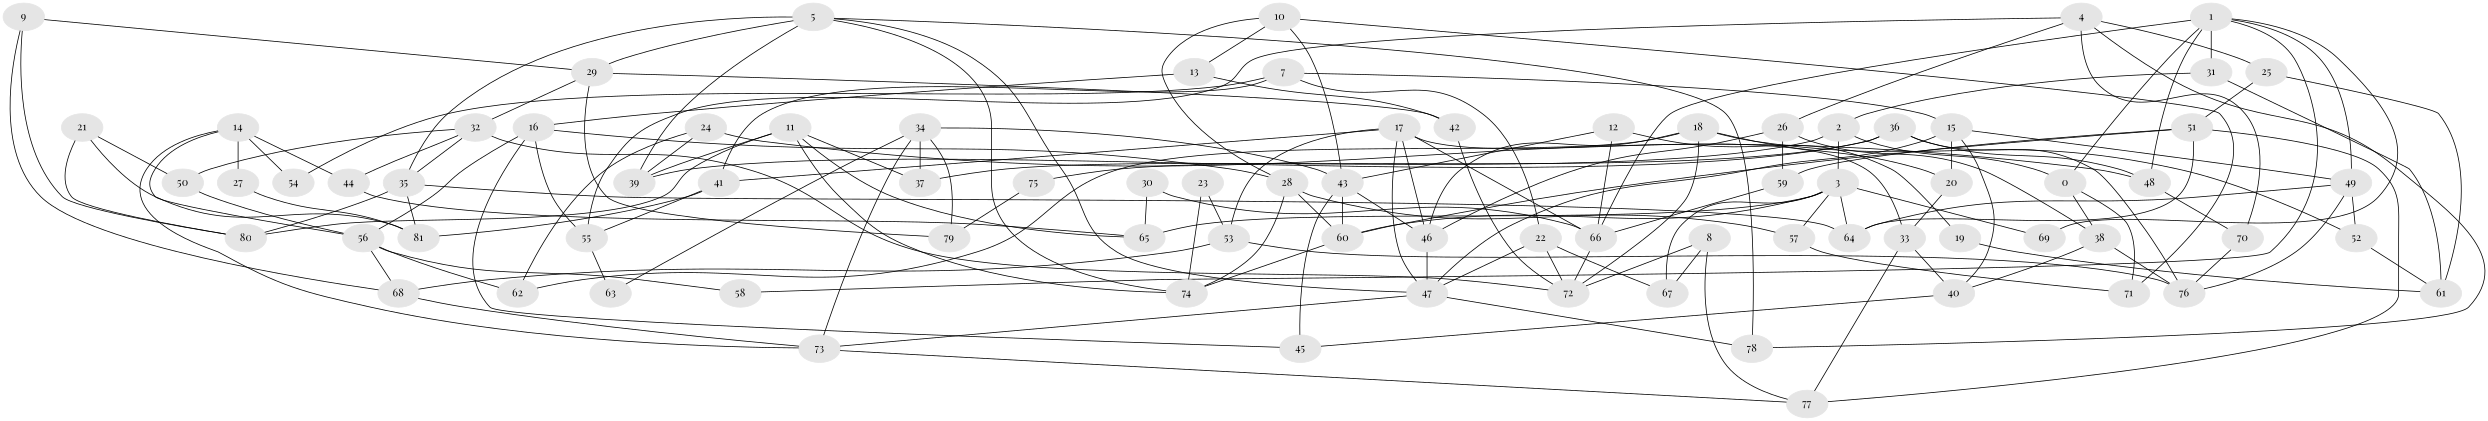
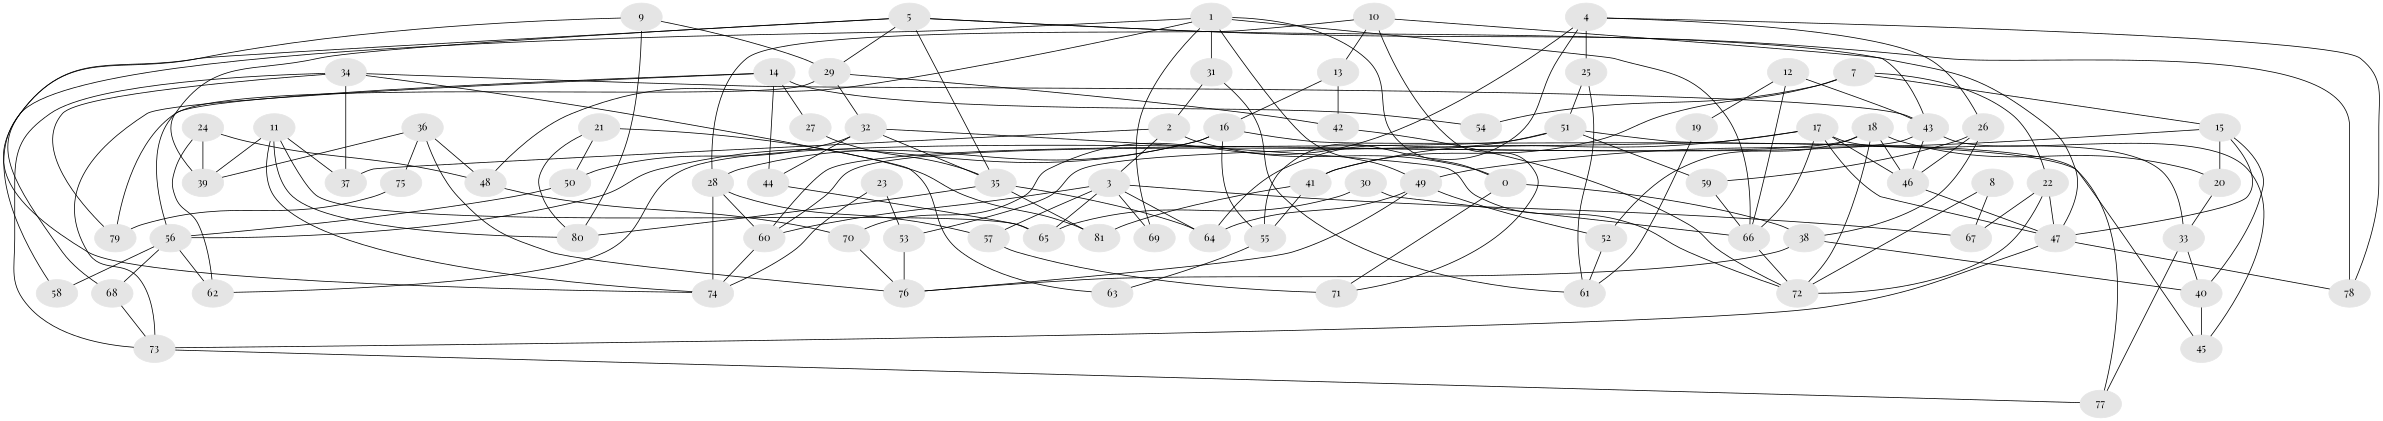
(321, 209) -> (902, 156)
(815, 270) -> none
(1717, 349) -> none
